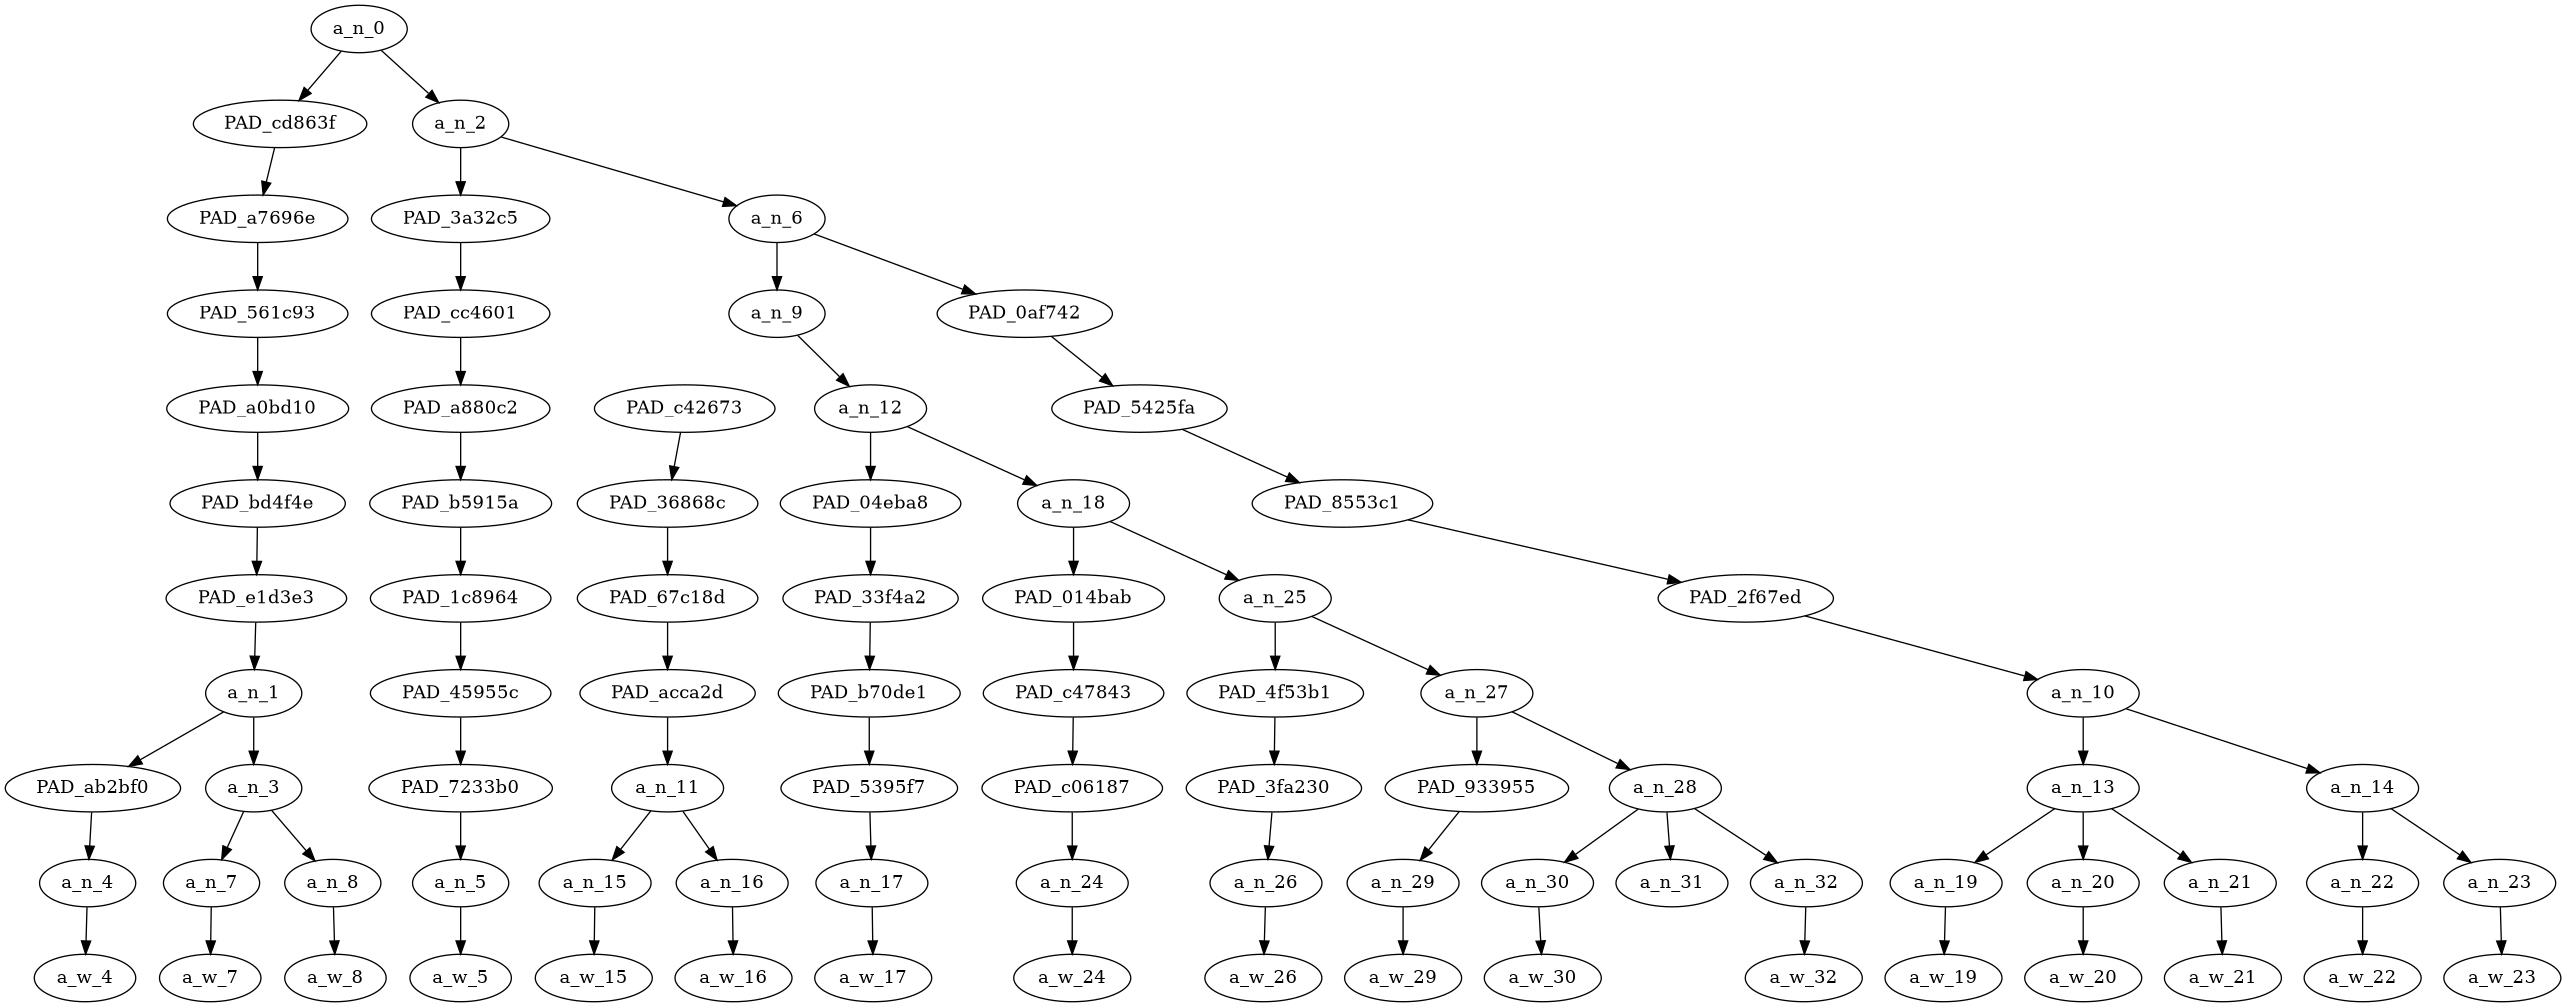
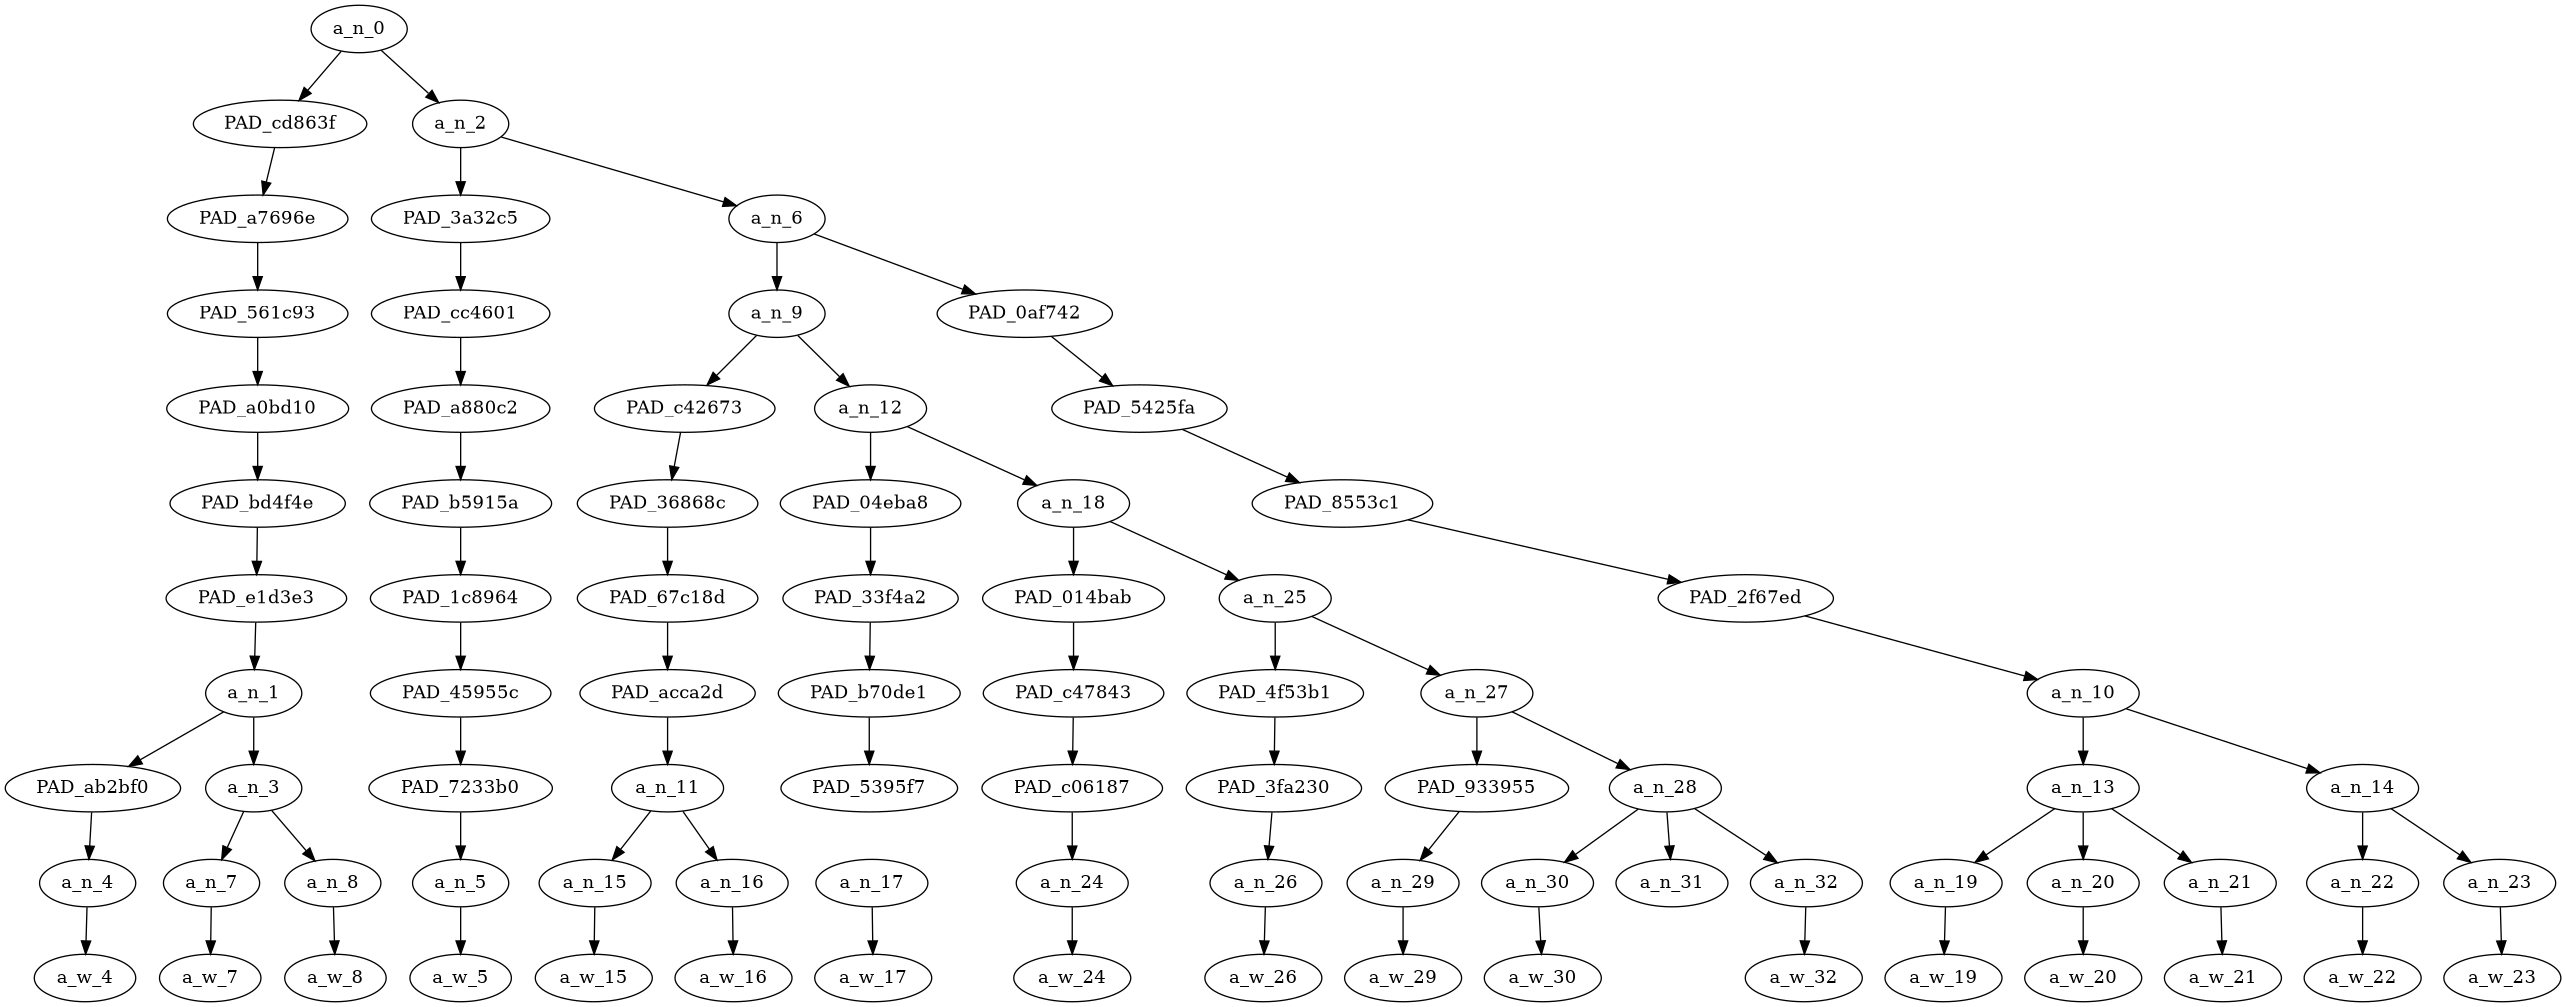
none -> (737, 355)
(870, 829) -> none
